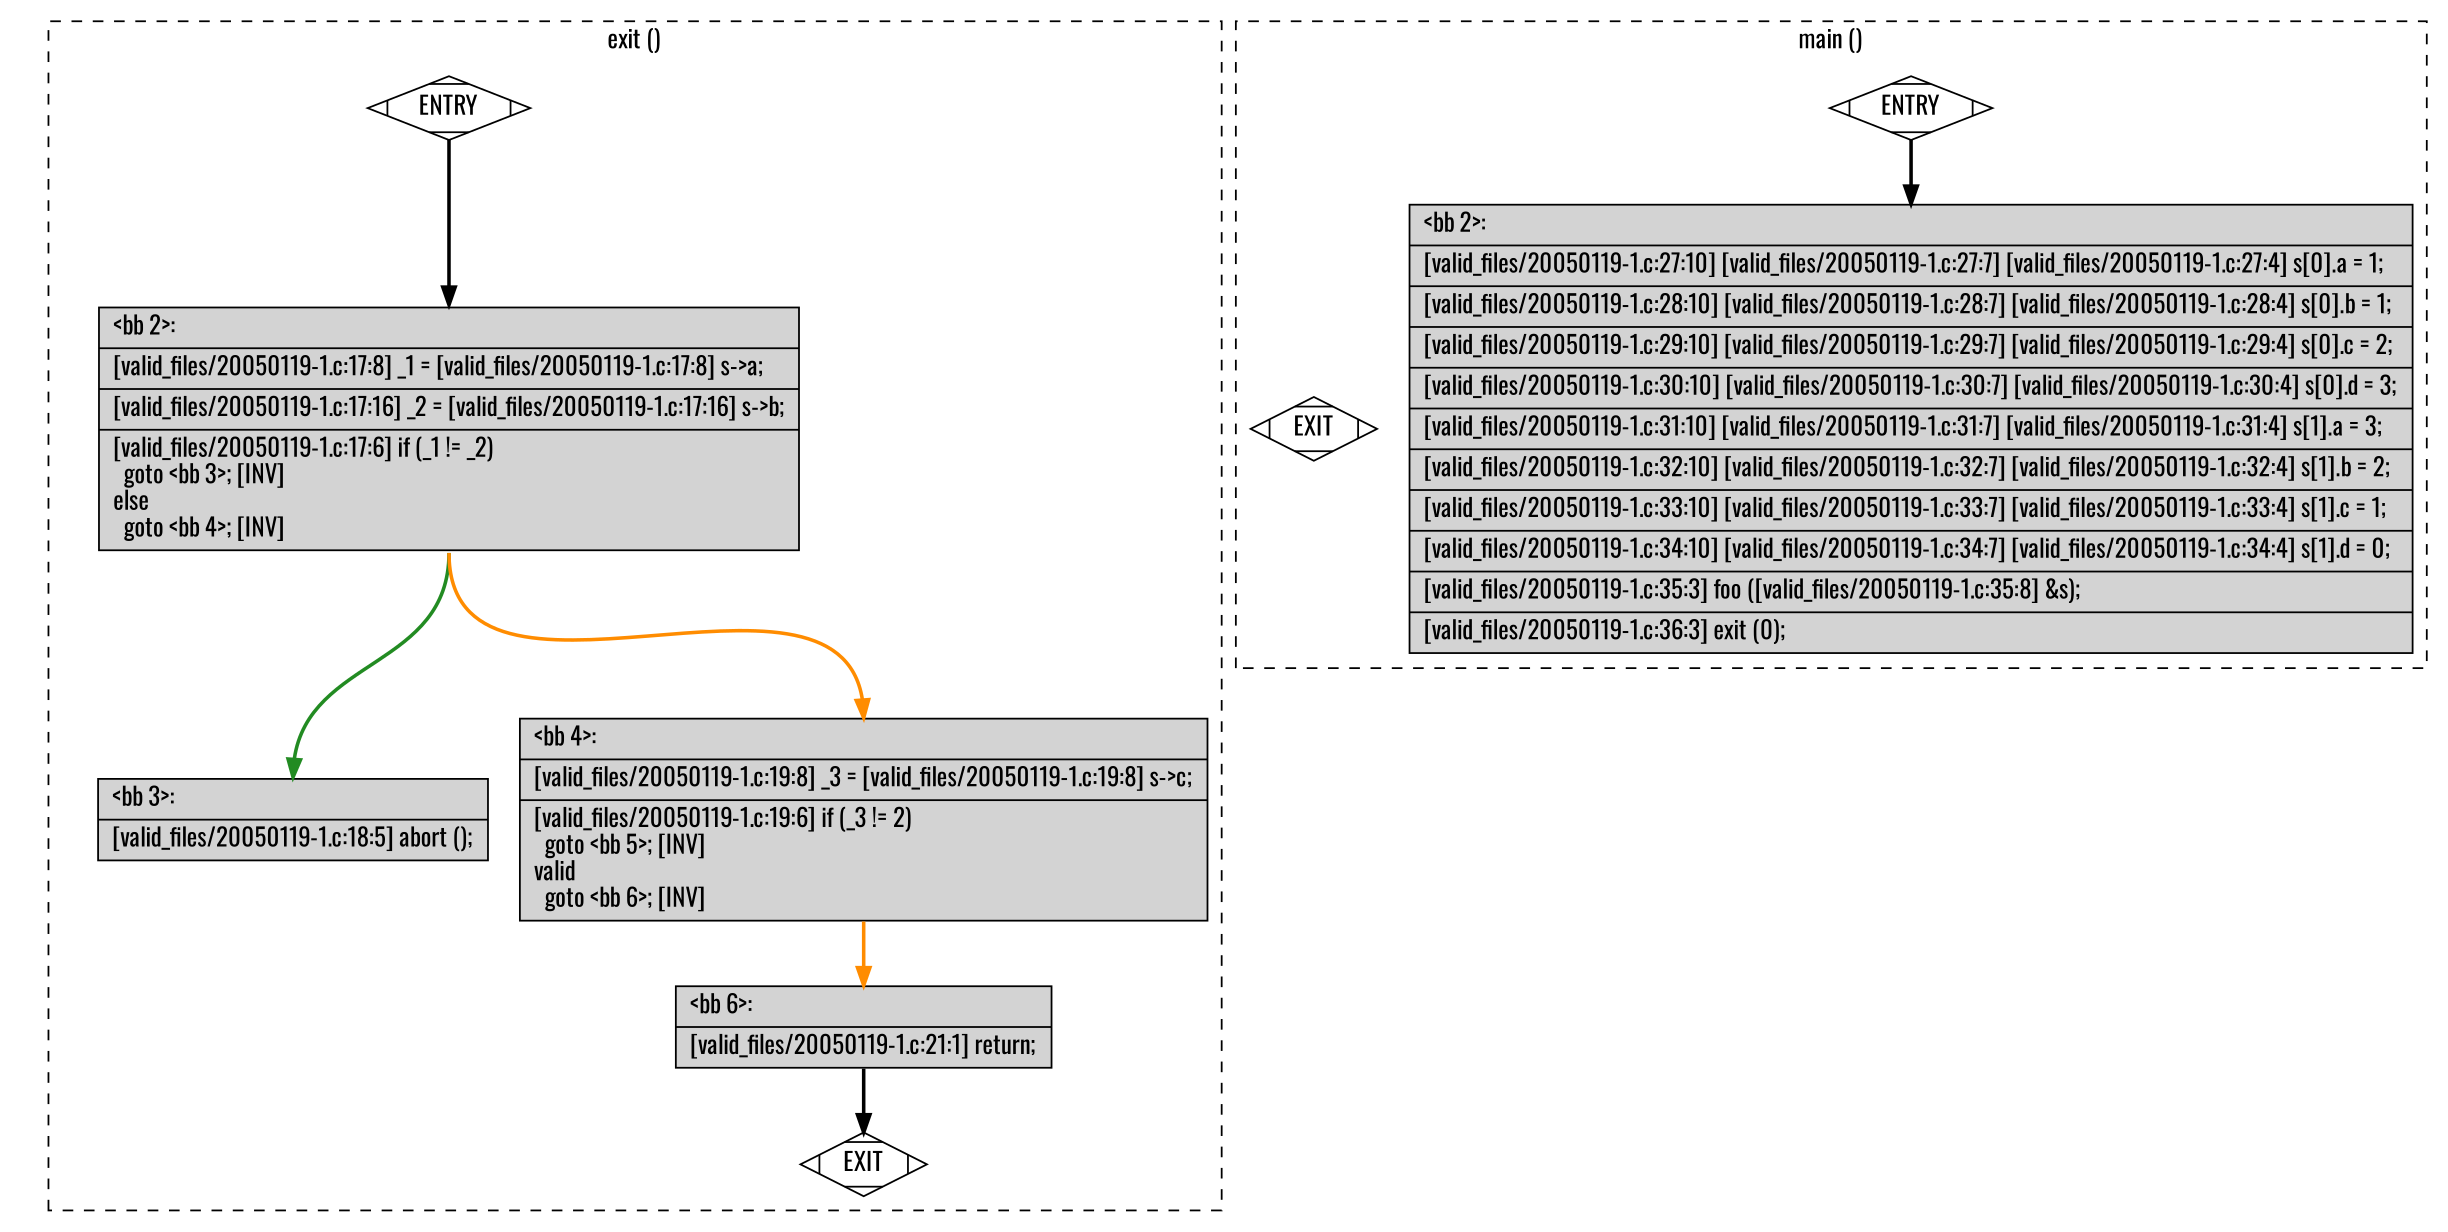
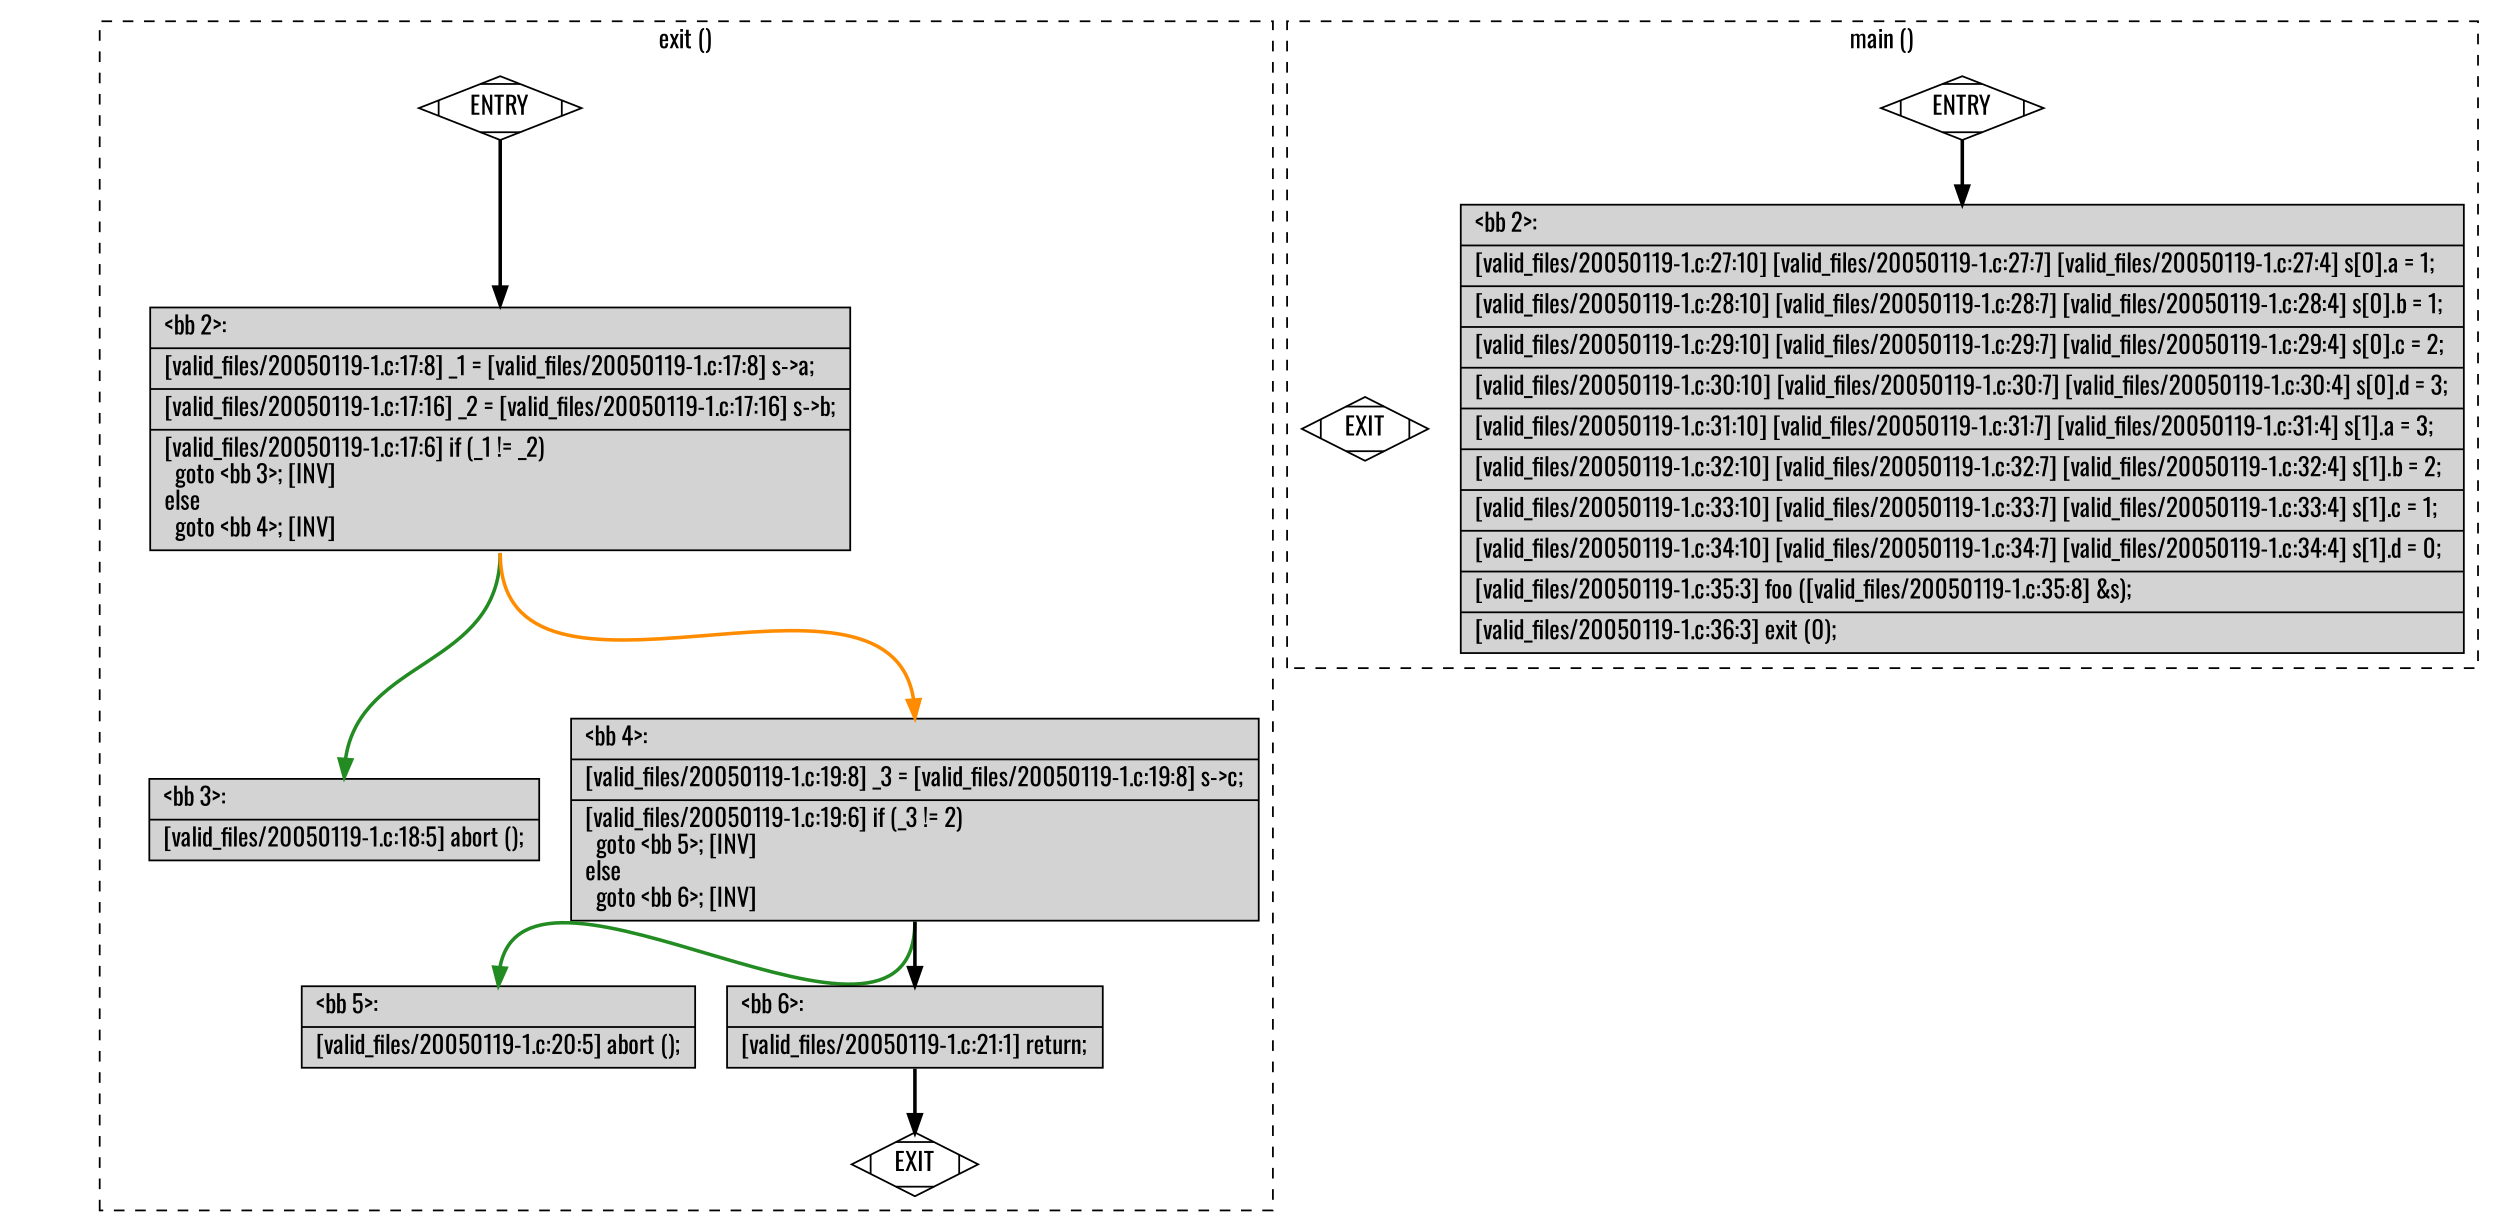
(555, 873) -> (604, 873)
(864, 944) -> (915, 955)
none -> (498, 1027)
